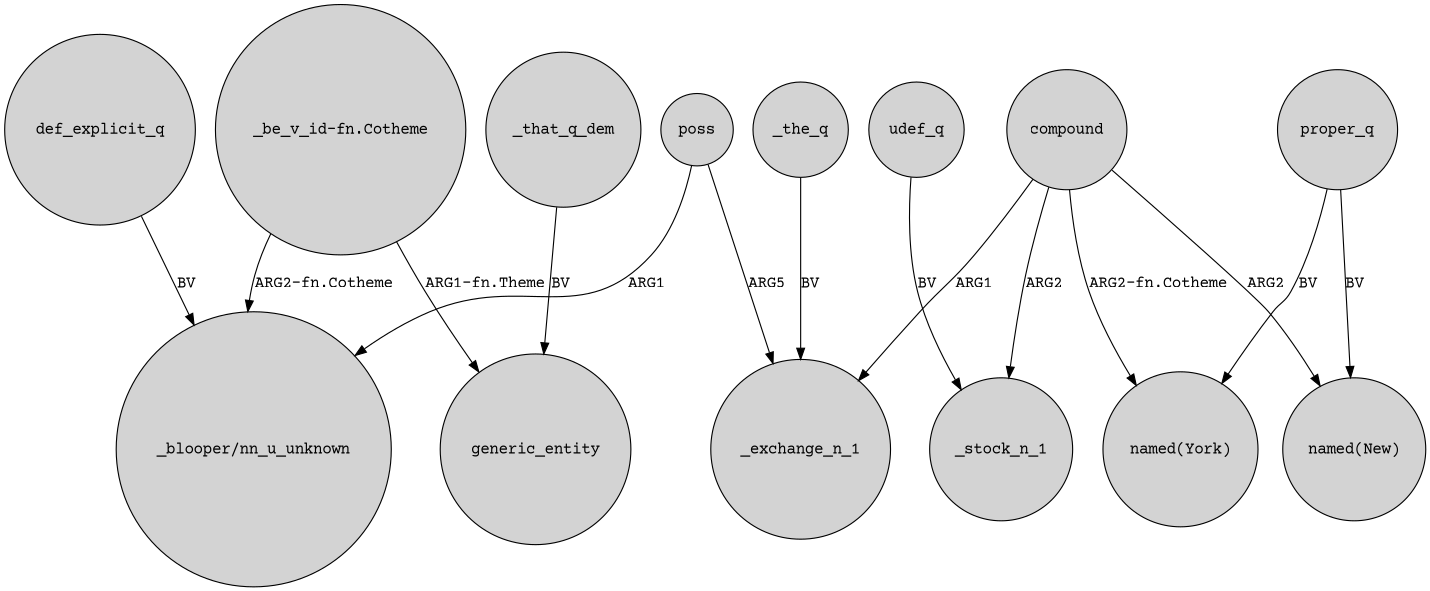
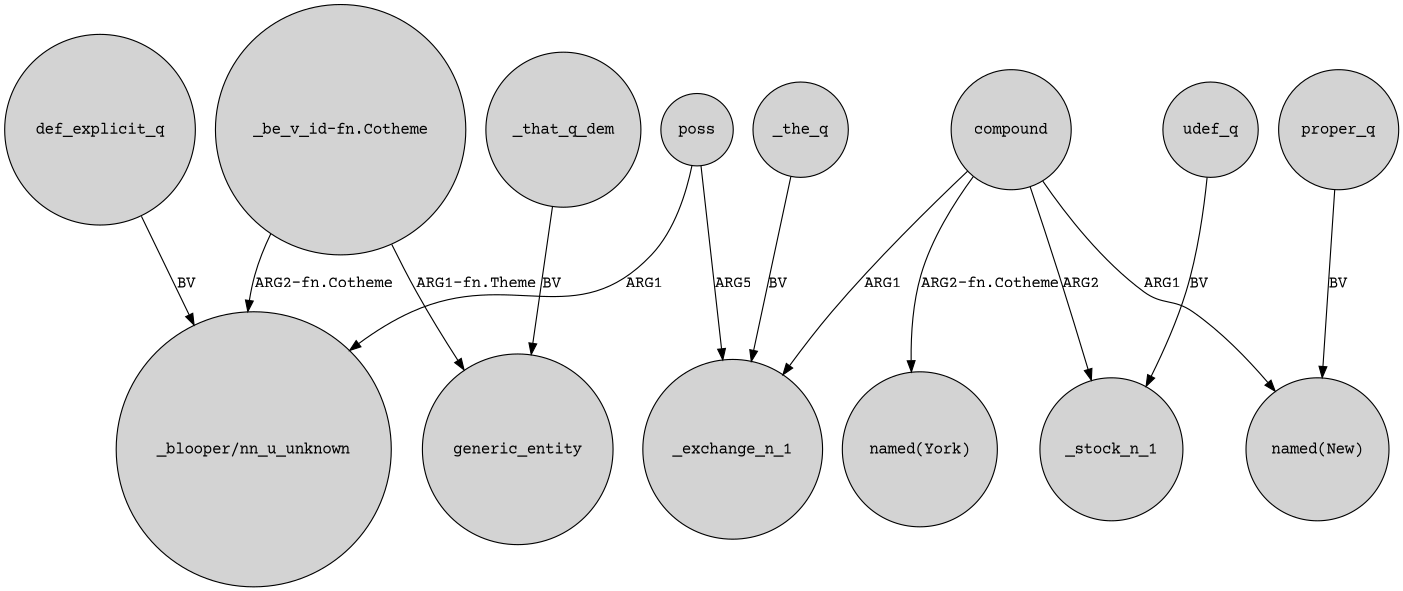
(1266, 283) -> (1163, 283)
(1292, 289) -> none
